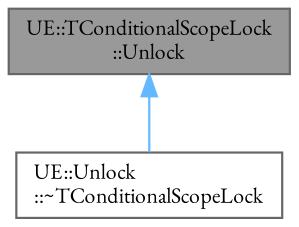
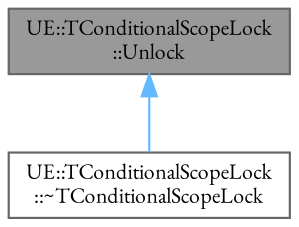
(149, 185) -> (149, 185)
